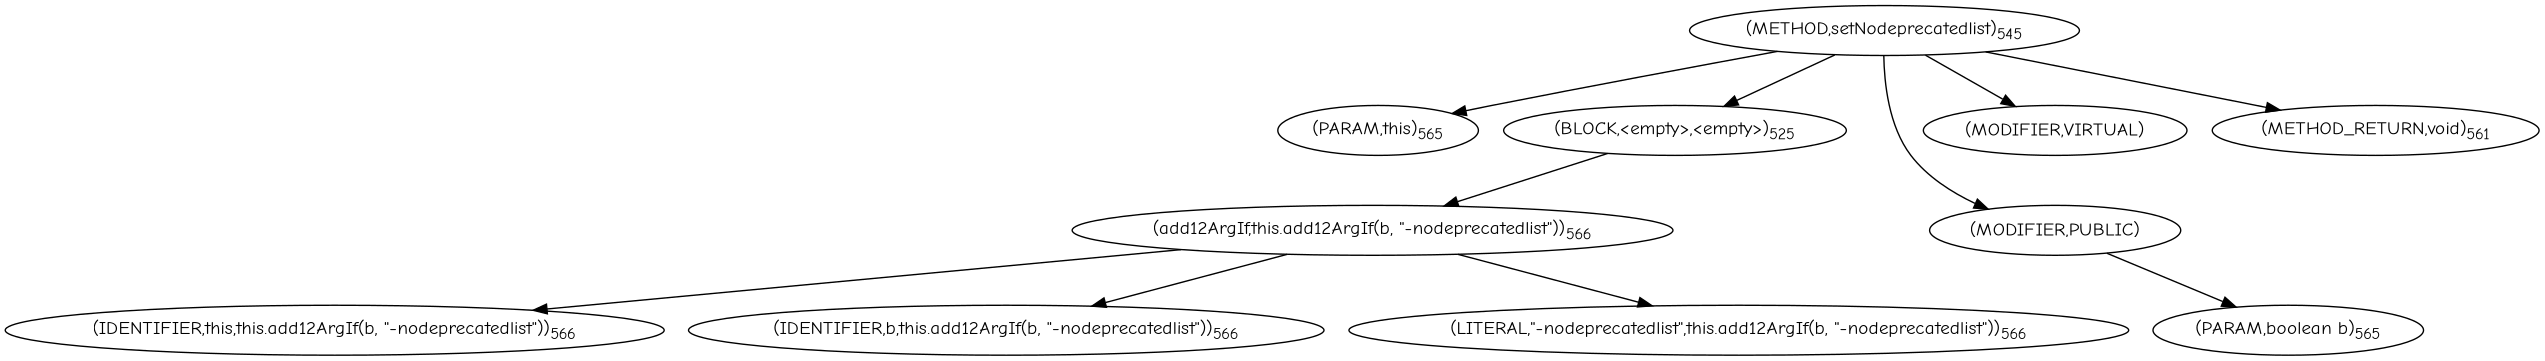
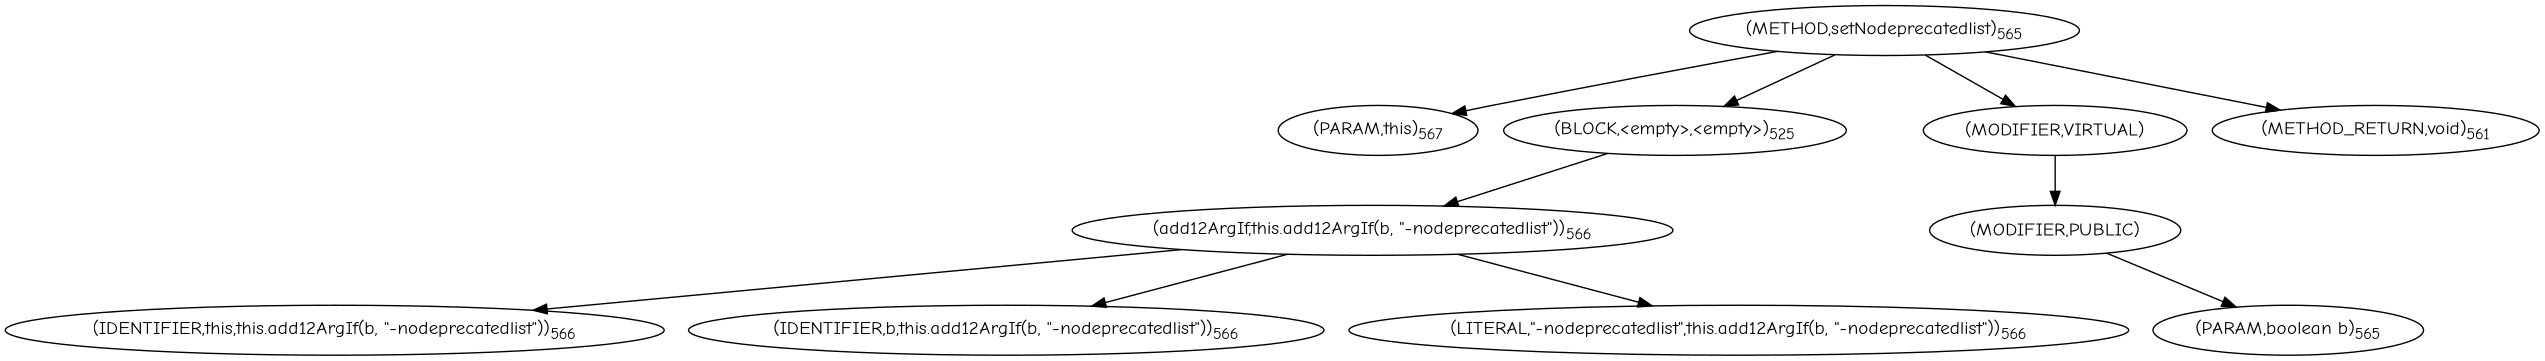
(2010, 28) -> (2010, 28)
(1431, 128) -> (1431, 128)
(1904, 145) -> (2055, 174)
